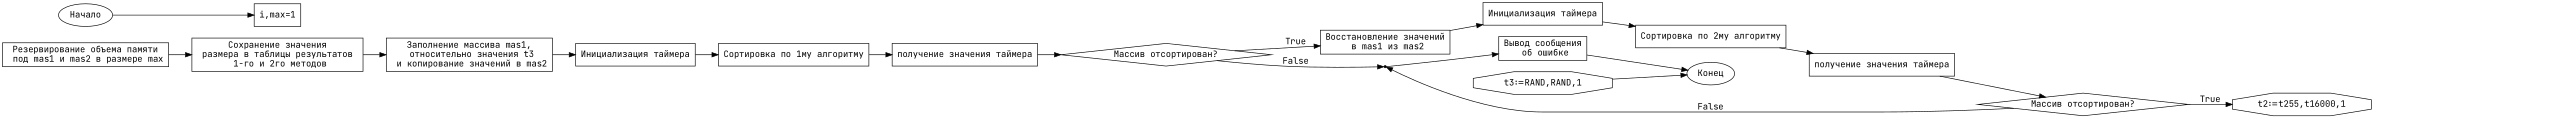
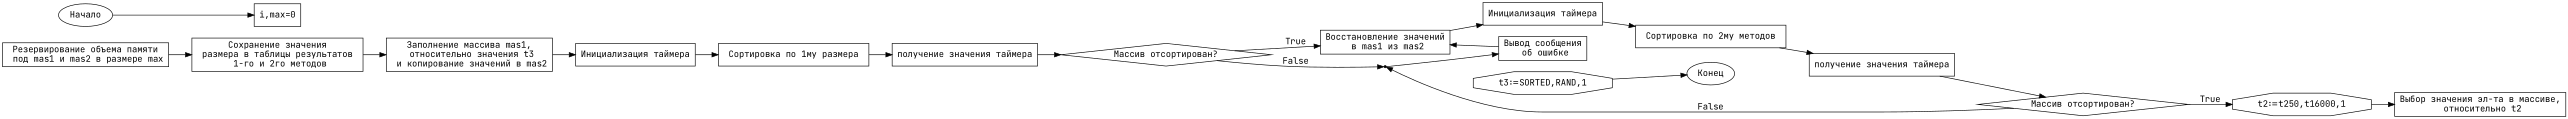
(277, 15) -> (277, 15)
(1711, 36) -> (1711, 36)
(794, 55) -> (794, 55)
(1634, 62) -> (1478, 46)
(1543, 83) -> (1543, 83)
(2302, 104) -> (2302, 104)
none -> (2480, 104)
